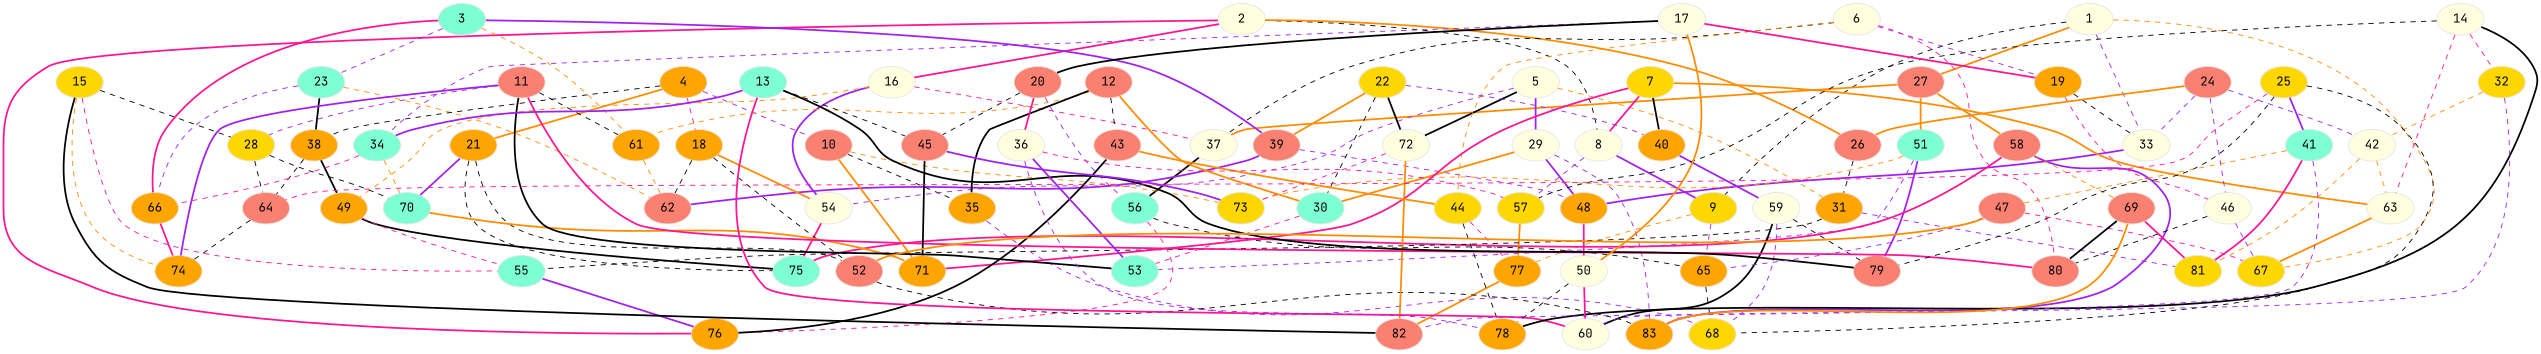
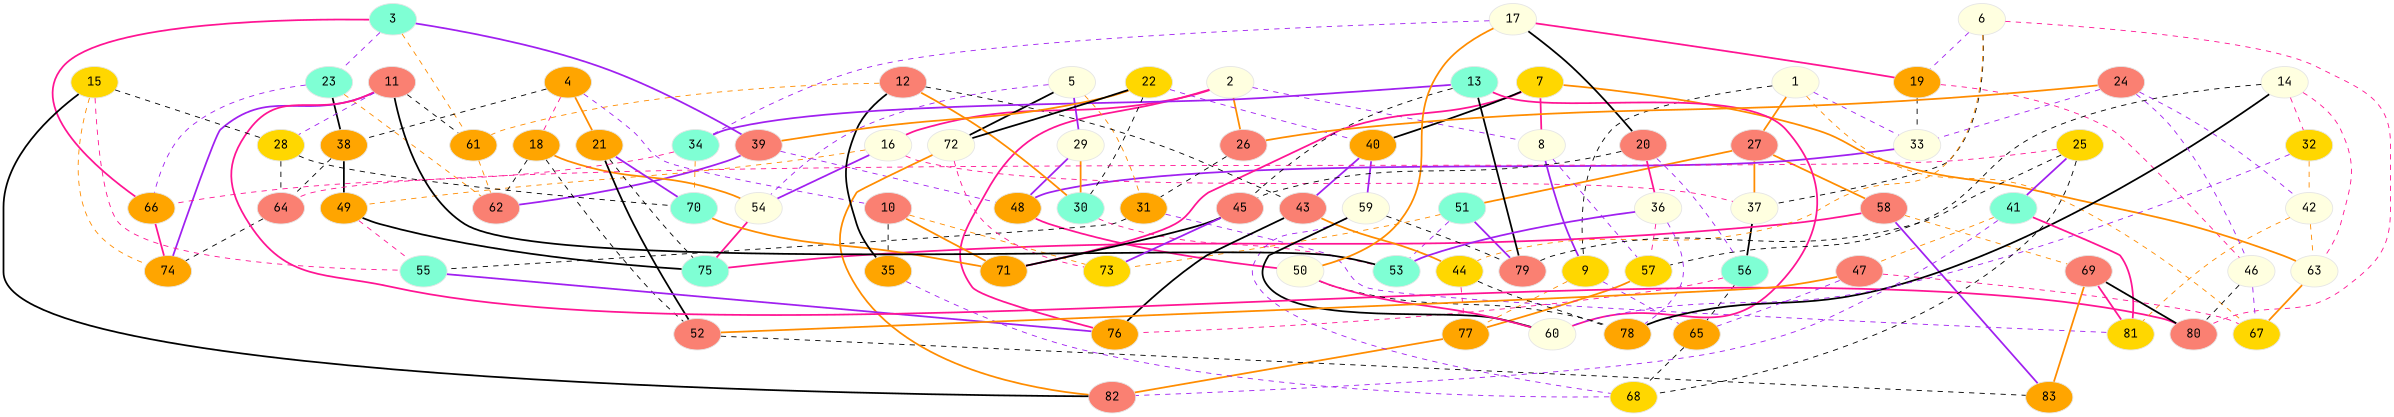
(1519, 47) -> (1366, 110)
none -> (1338, 177)
(1630, 219) -> none
(607, 246) -> (643, 242)
